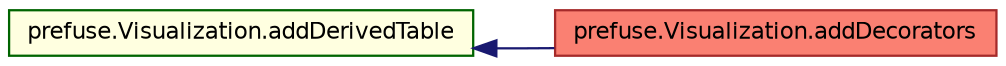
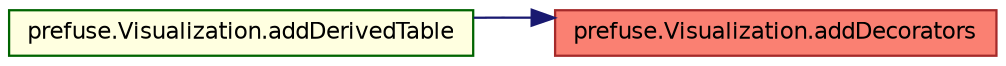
(526, 48) -> (502, 18)
